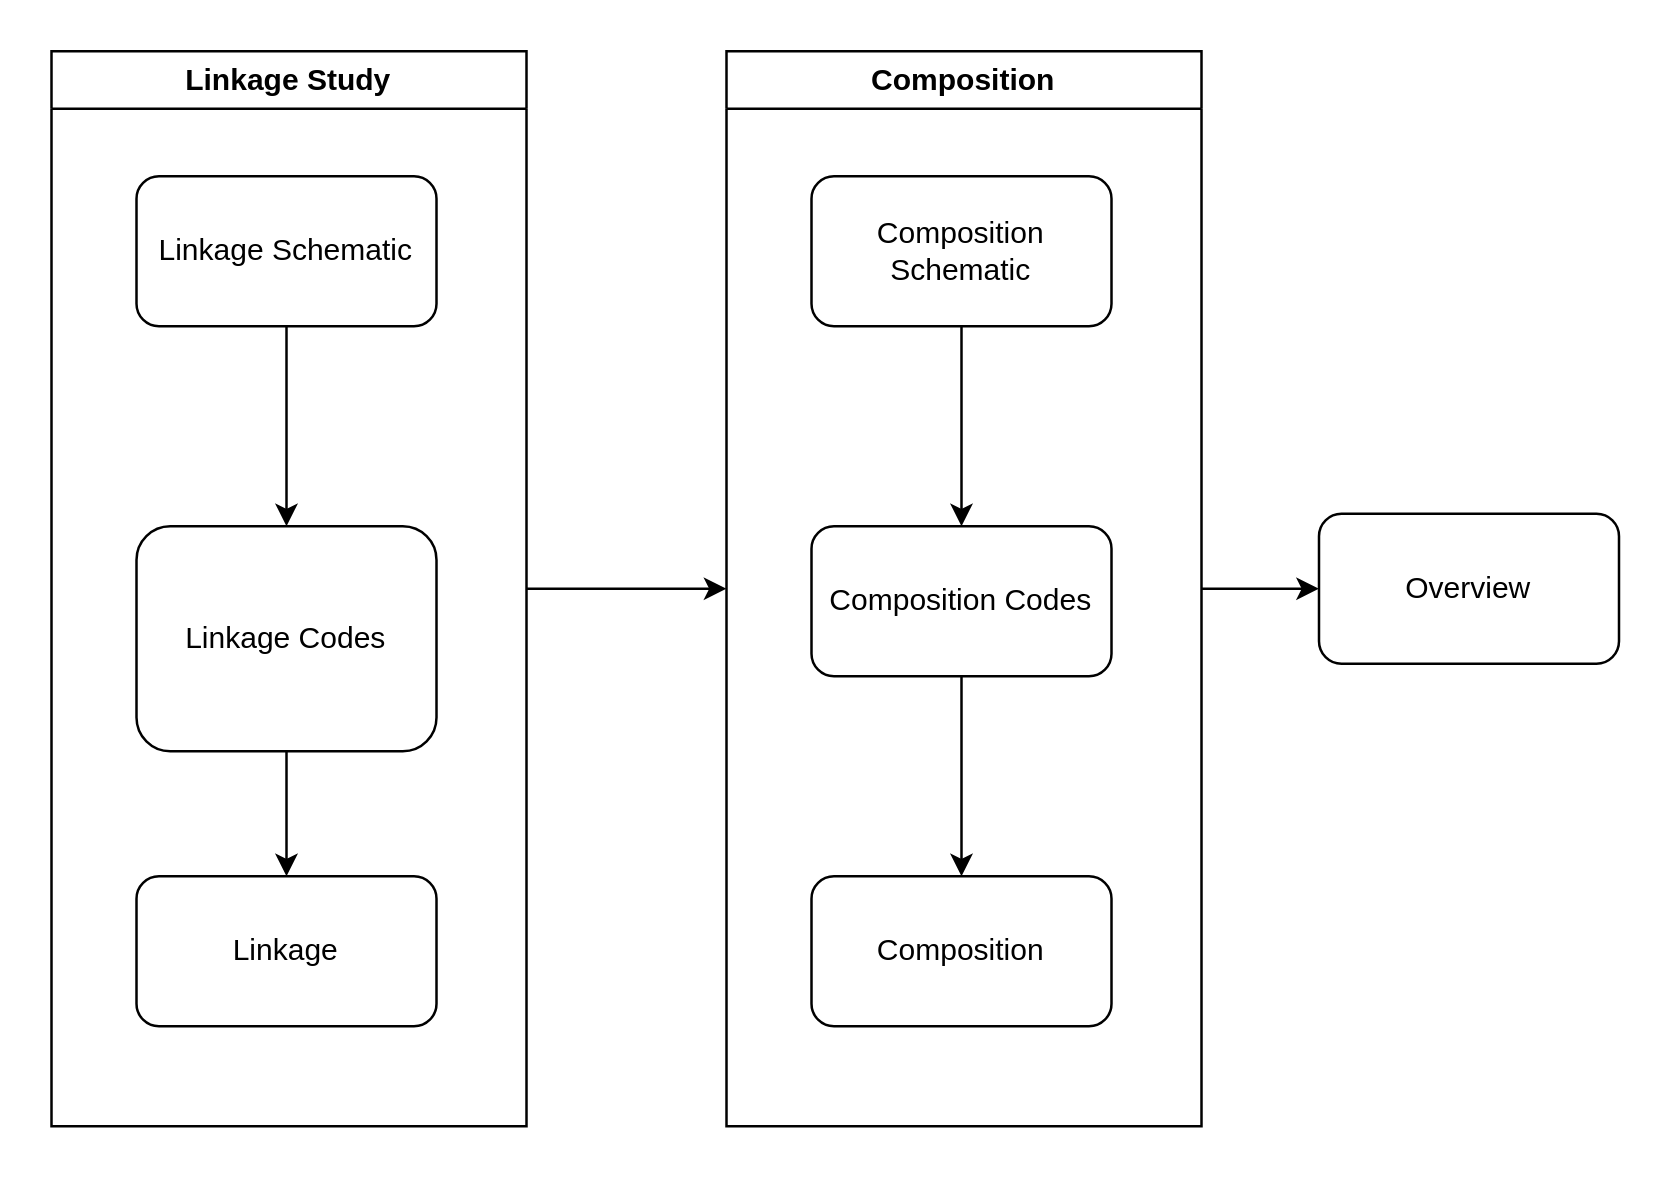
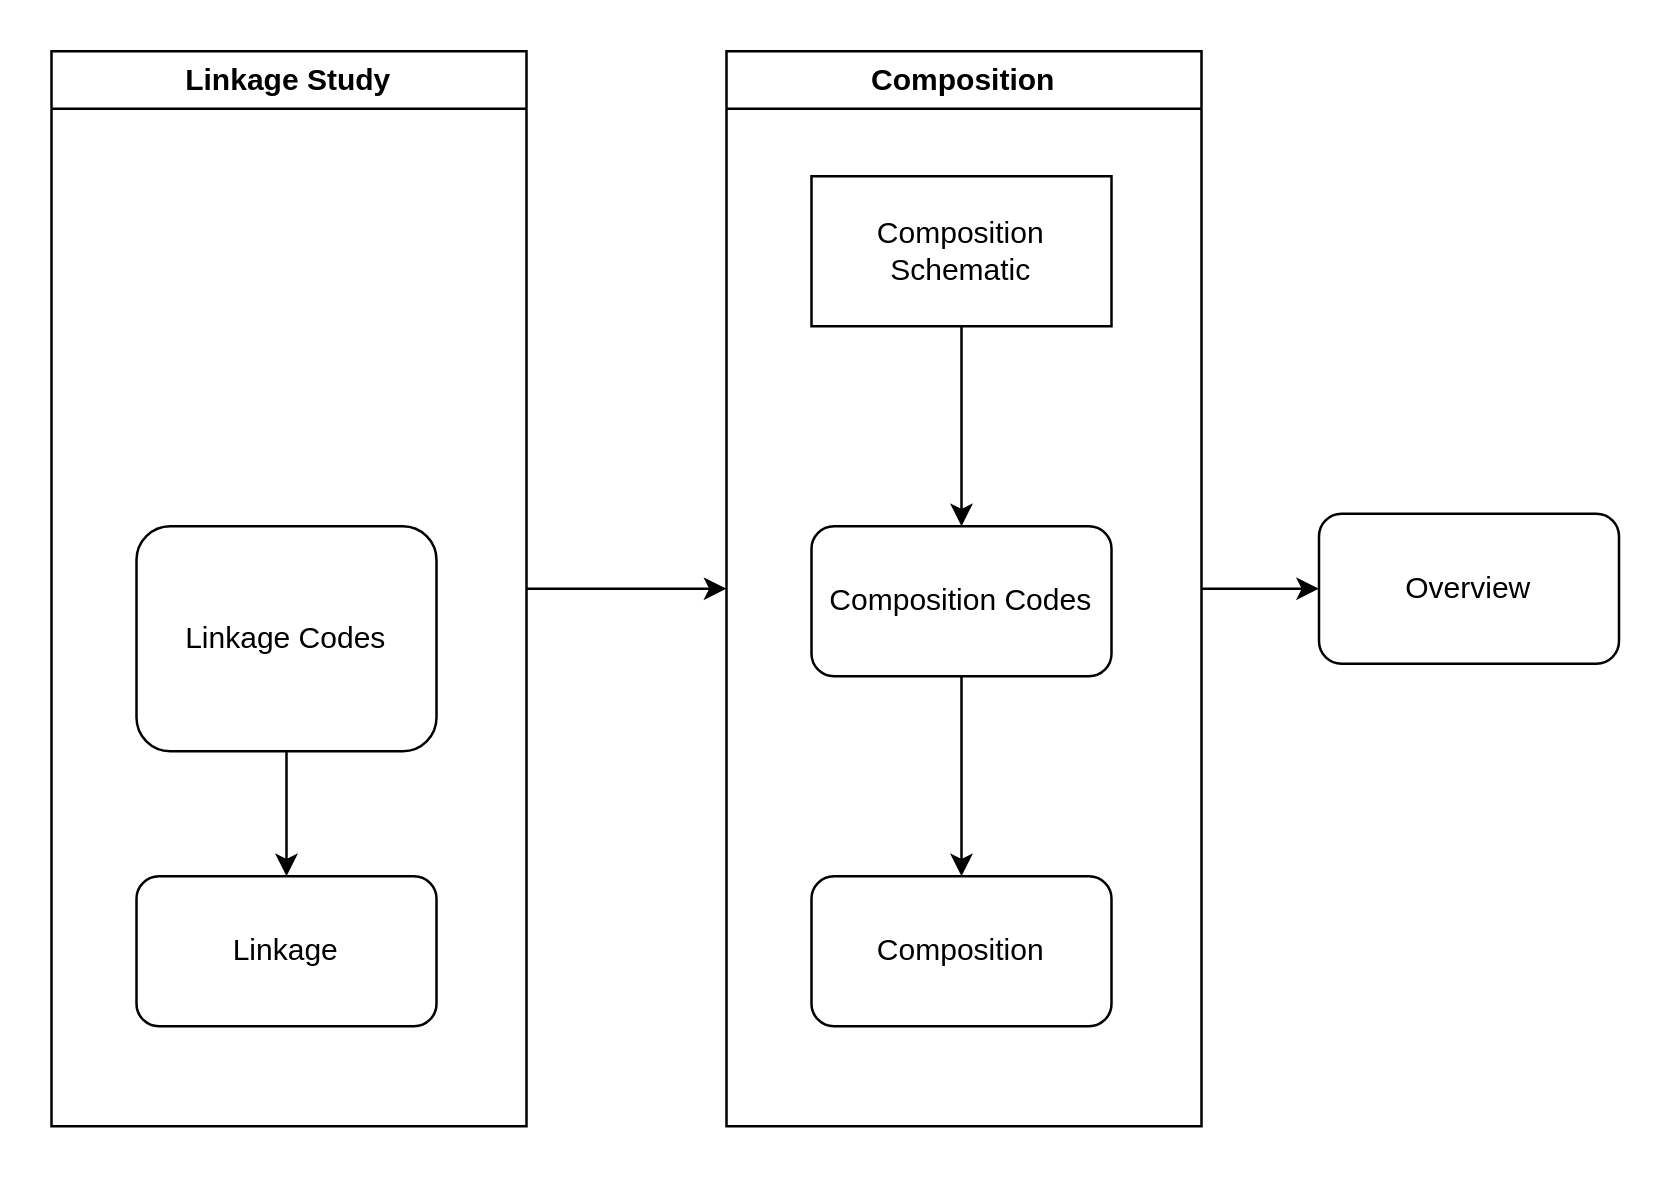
(286, 251) -> none
(961, 251) -> (961, 251)
(286, 418) -> none
